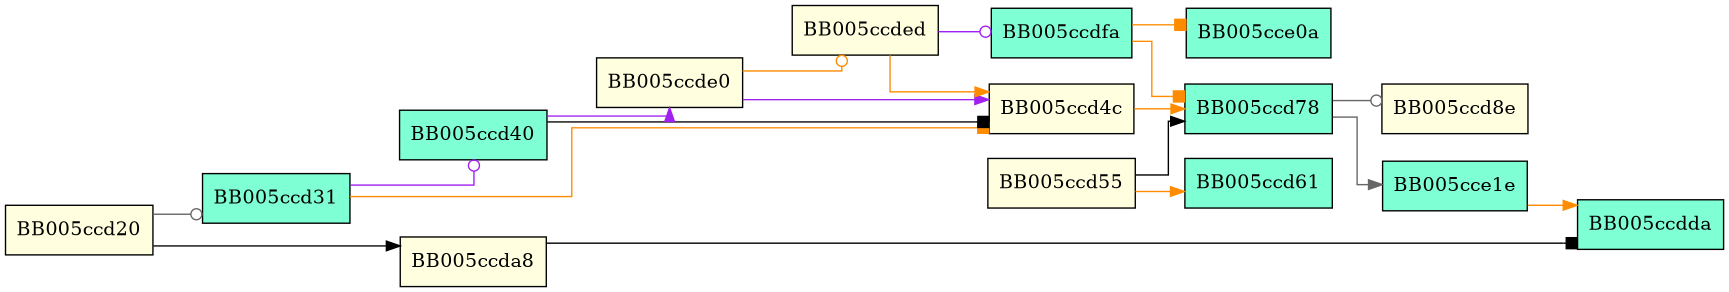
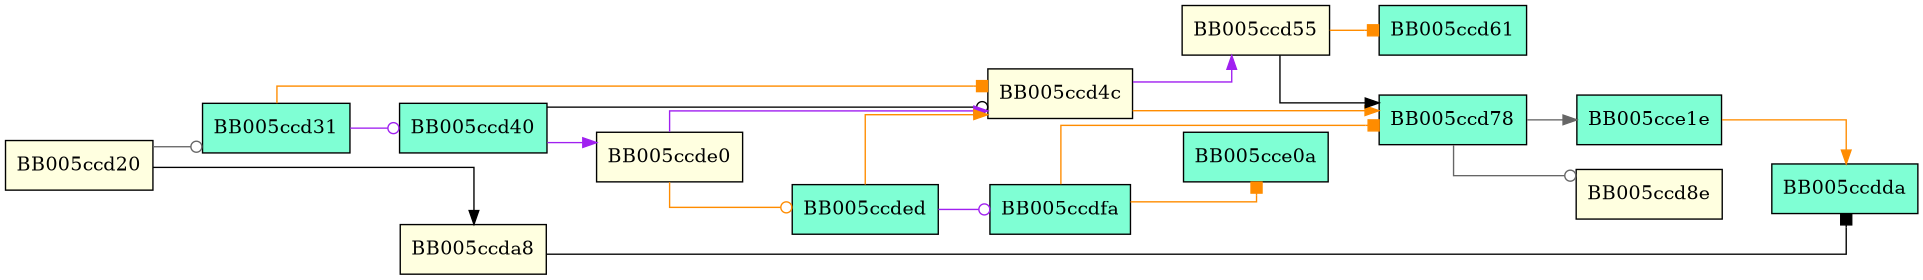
(865, 30) -> (865, 209)
none -> (1189, 82)
(761, 122) -> (654, 107)
(1153, 192) -> (1347, 30)
